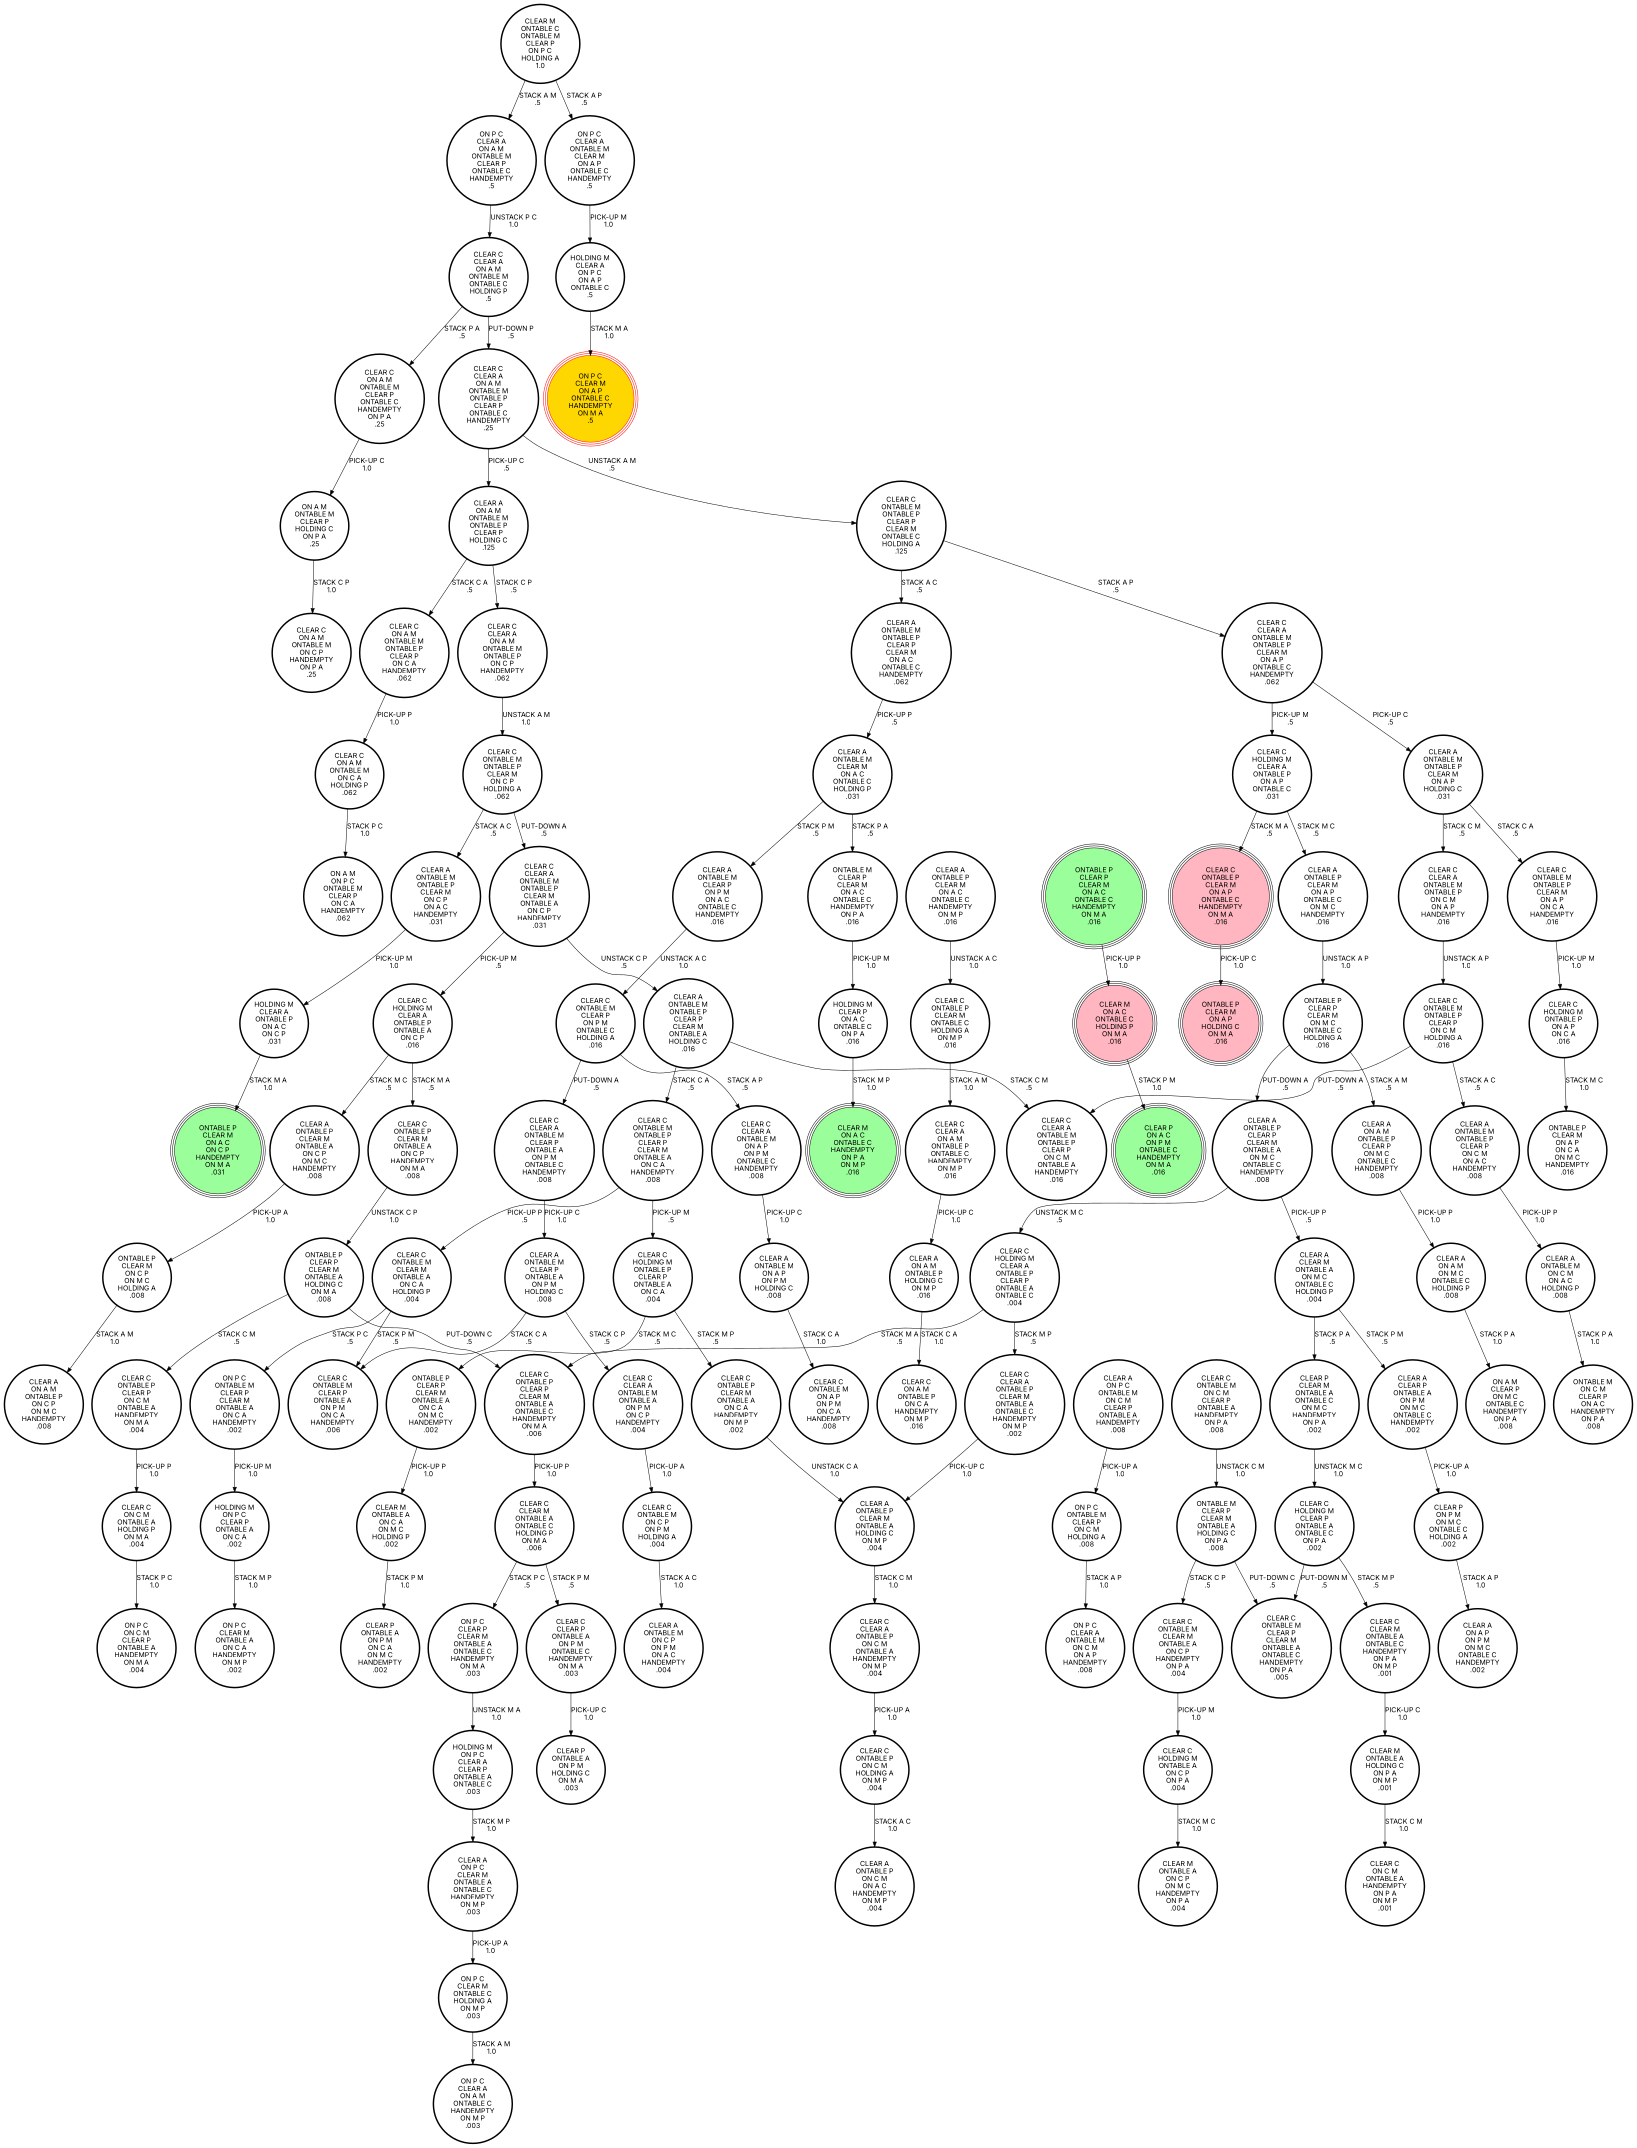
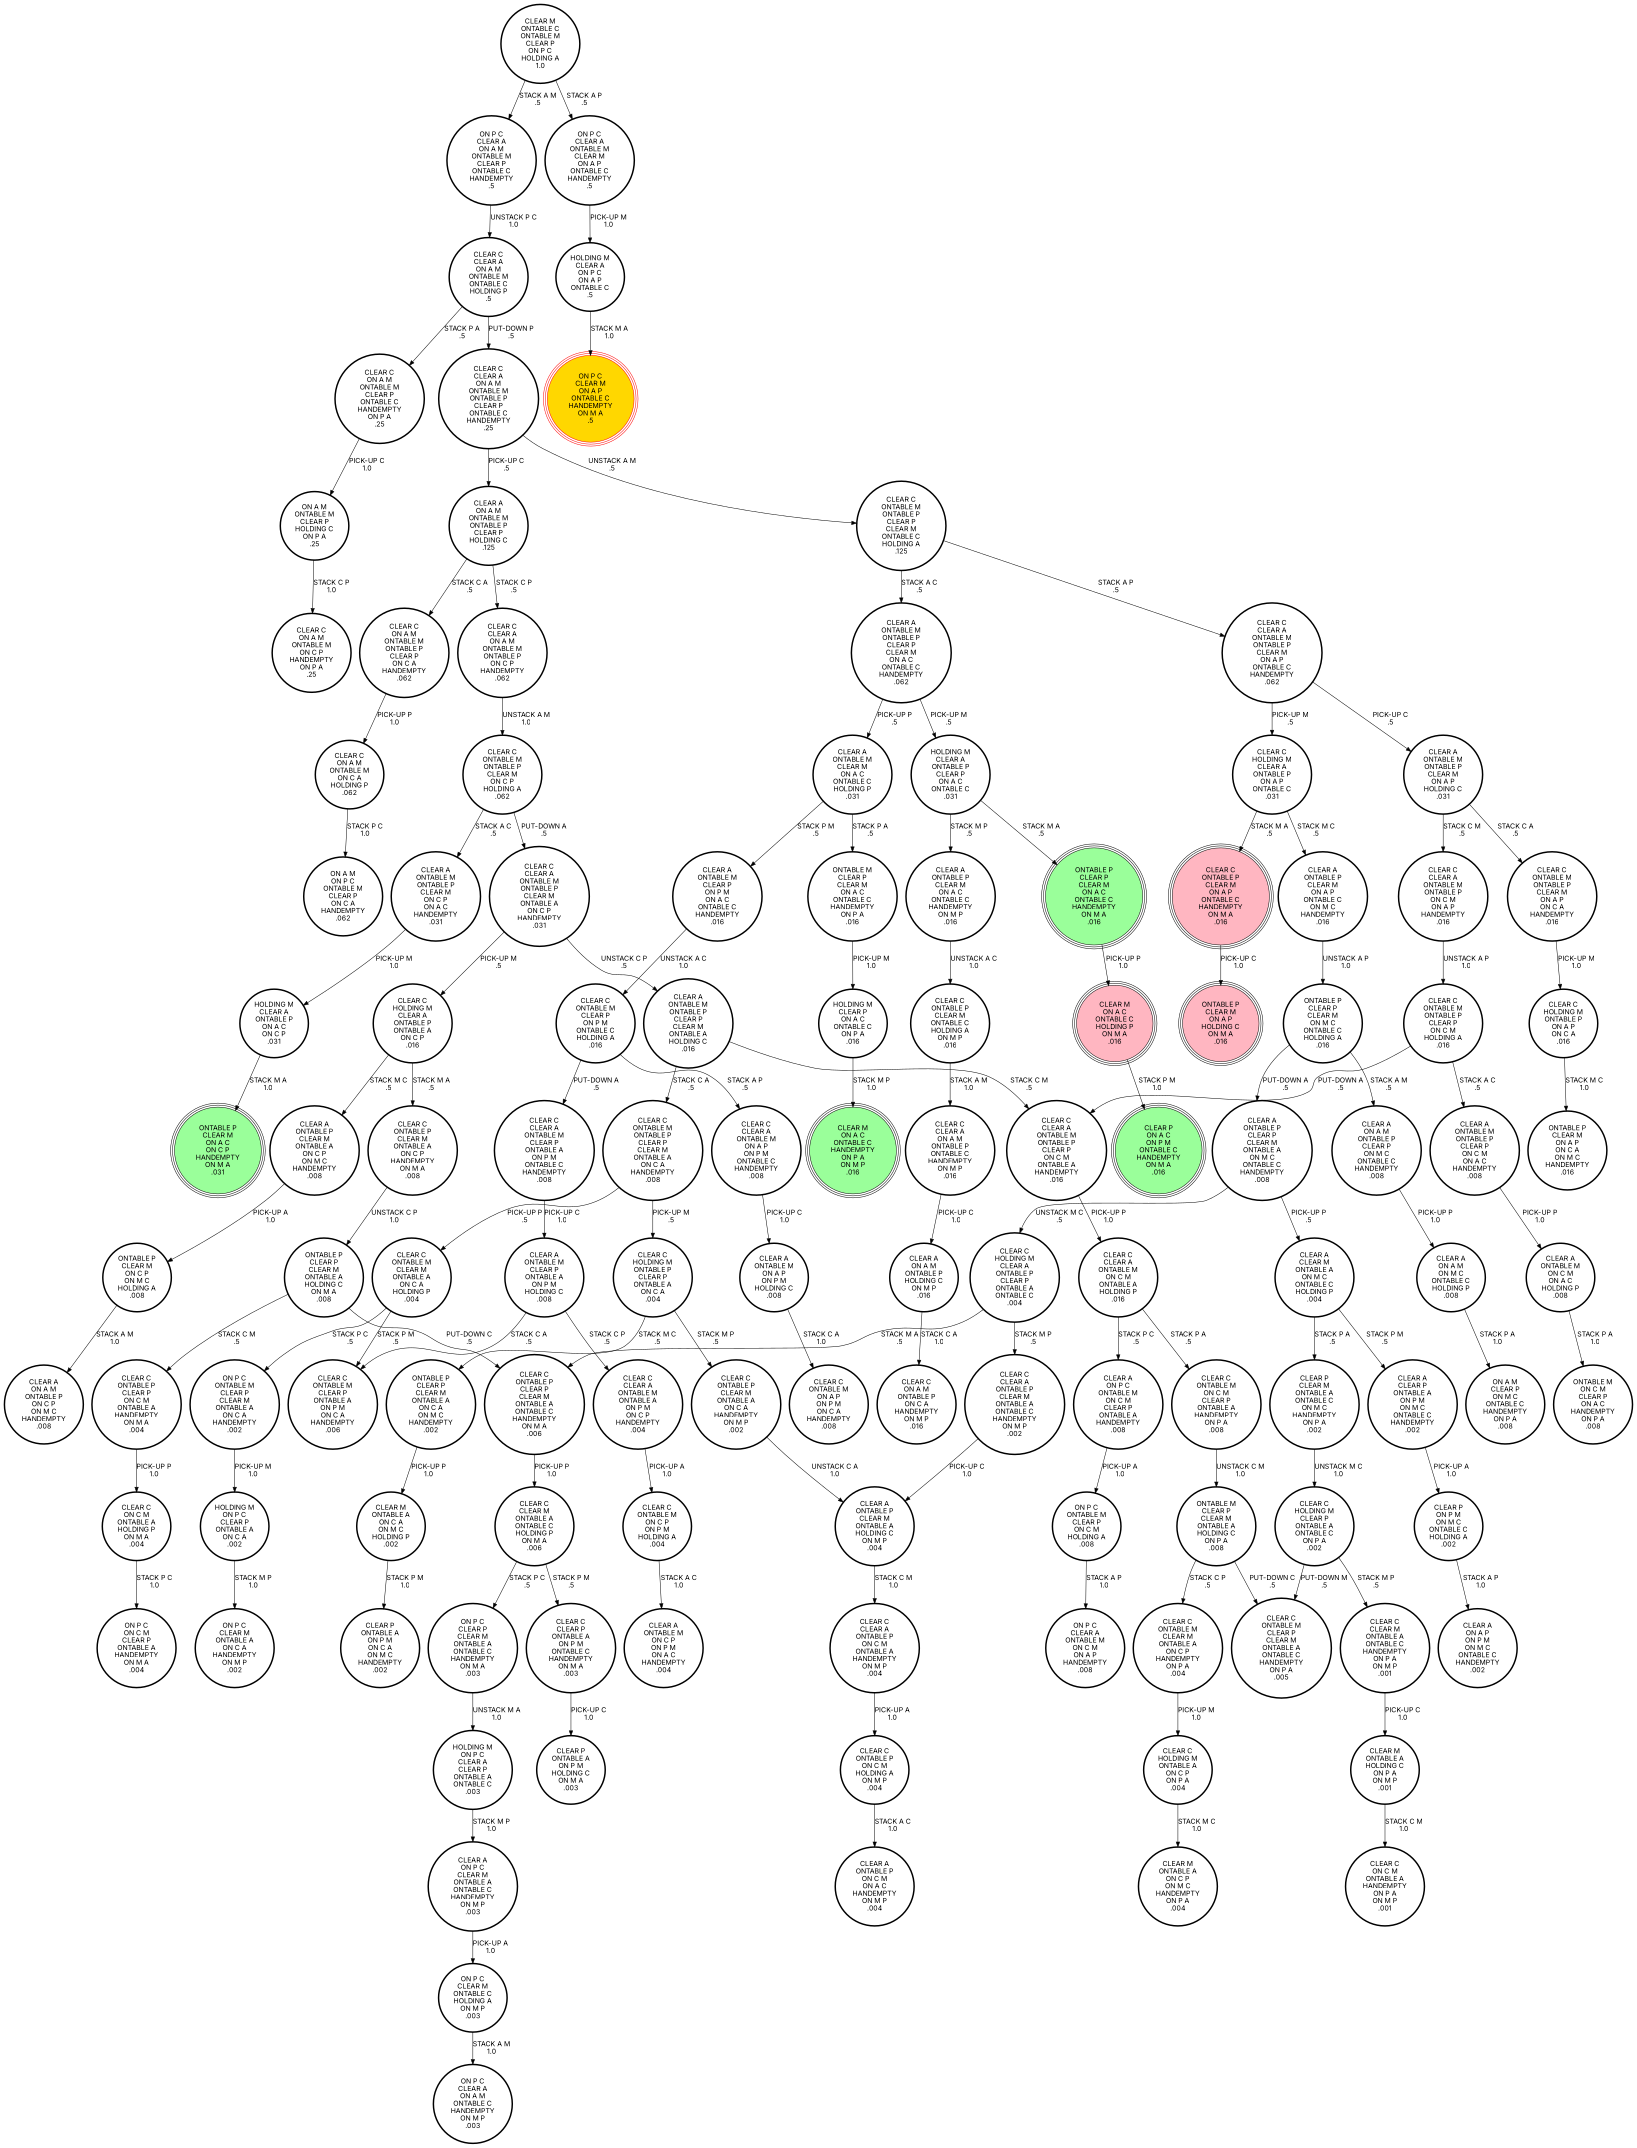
none -> (951, 775)
none -> (1118, 1278)
